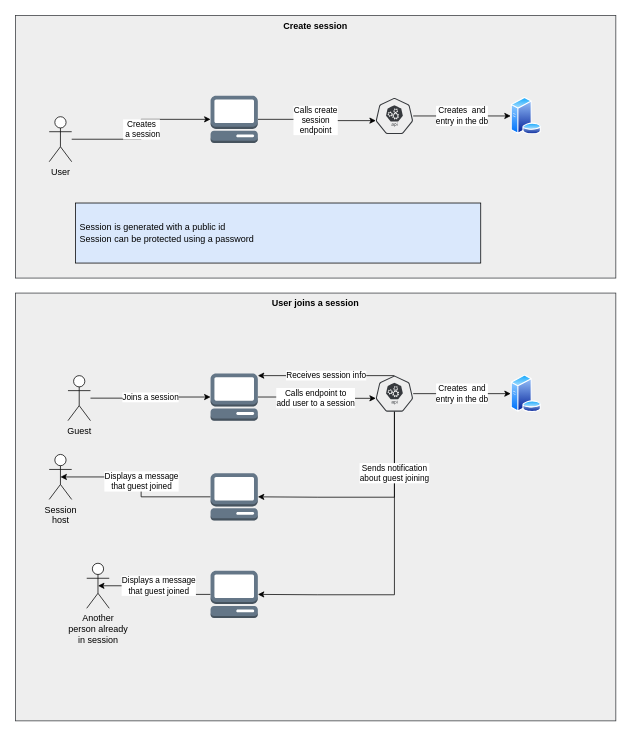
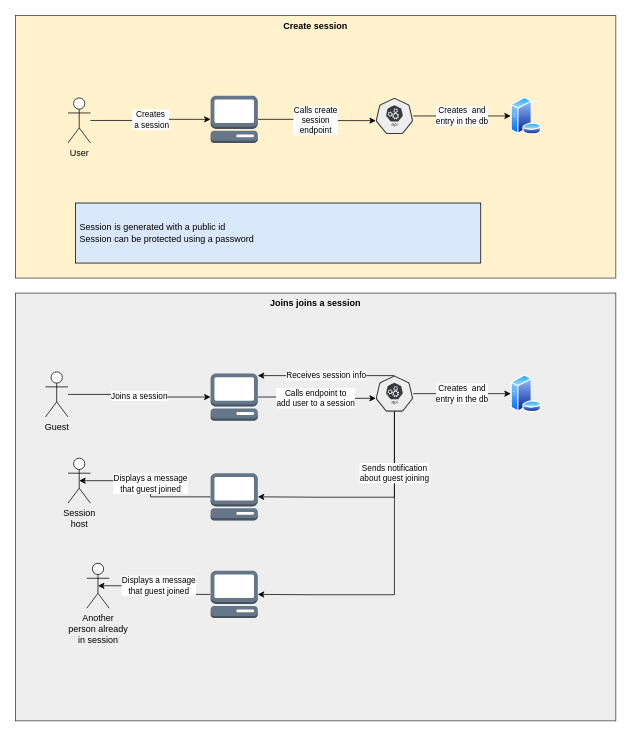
(60, 139) -> (79, 120)
(315, 147) -> (315, 147)
(315, 304) -> (315, 304)
(79, 398) -> (57, 394)
(60, 477) -> (79, 480)
